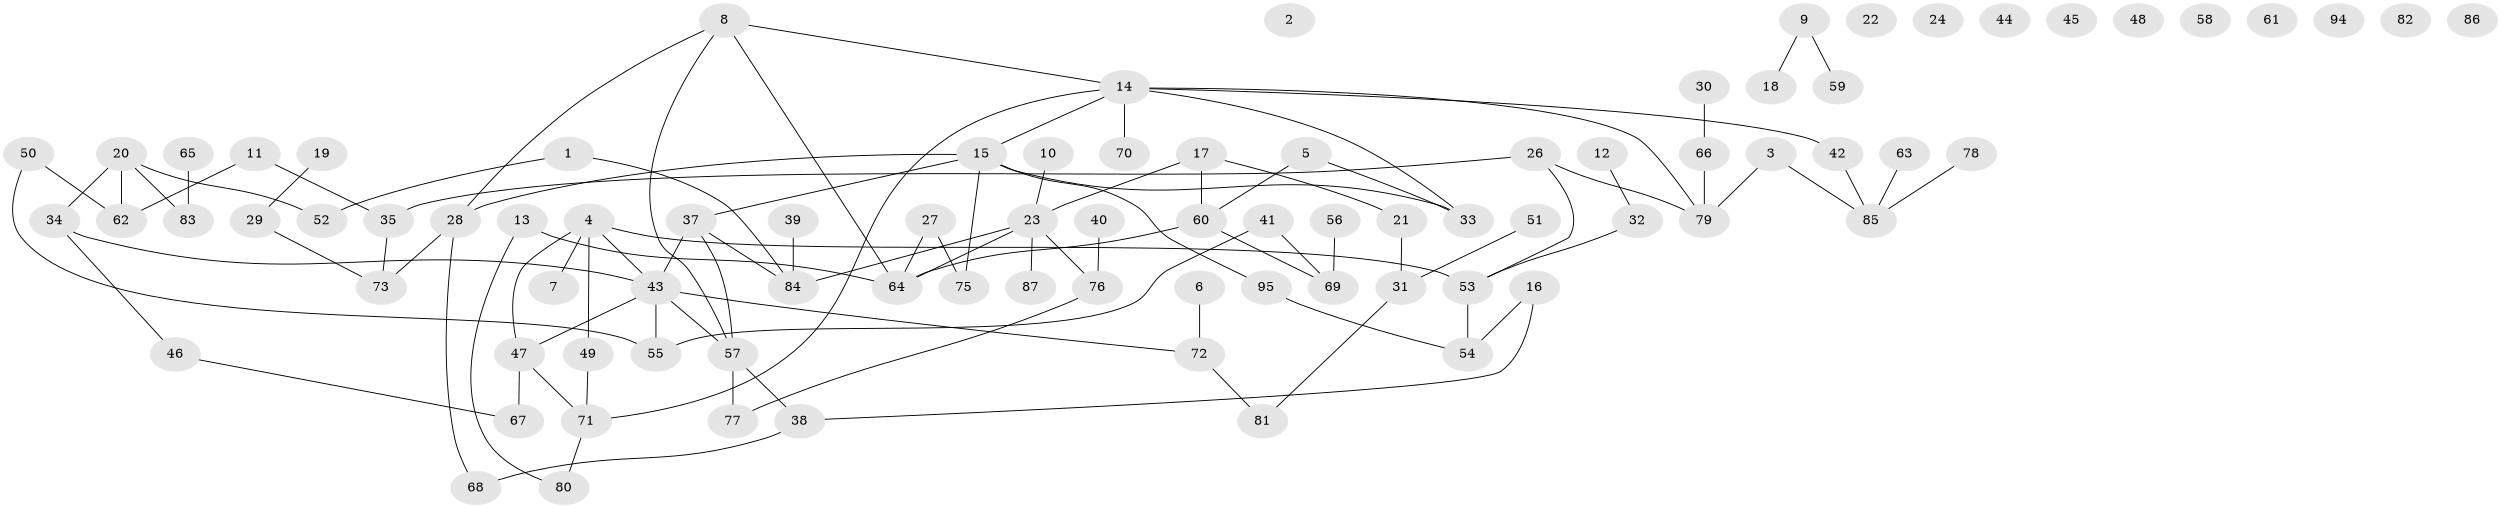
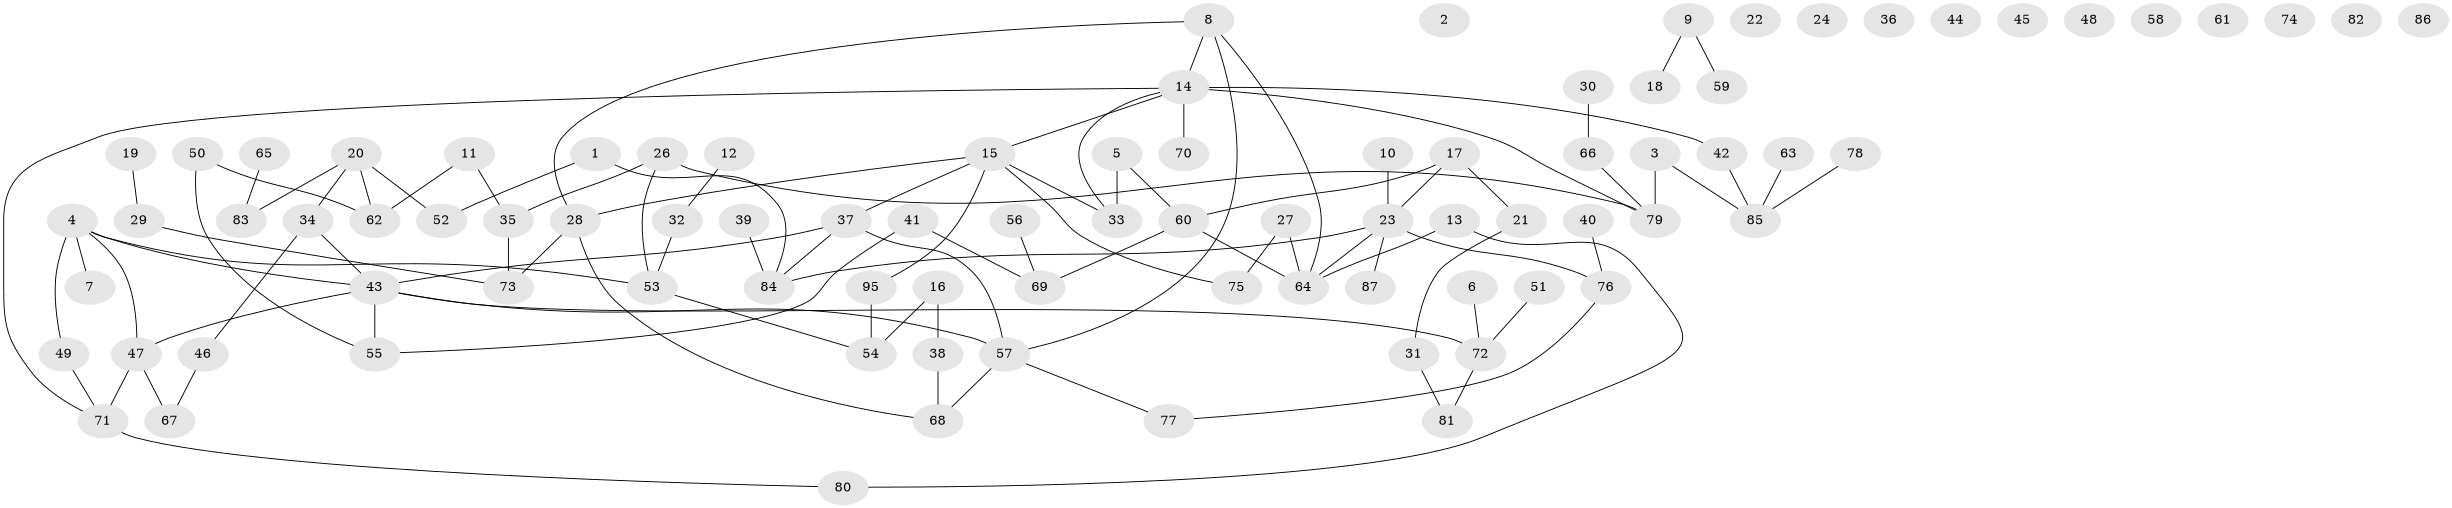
none -> (1889, 20)
(2339, 20) -> (2290, 20)
(1468, 254) -> (1510, 321)
(766, 388) -> (971, 388)
